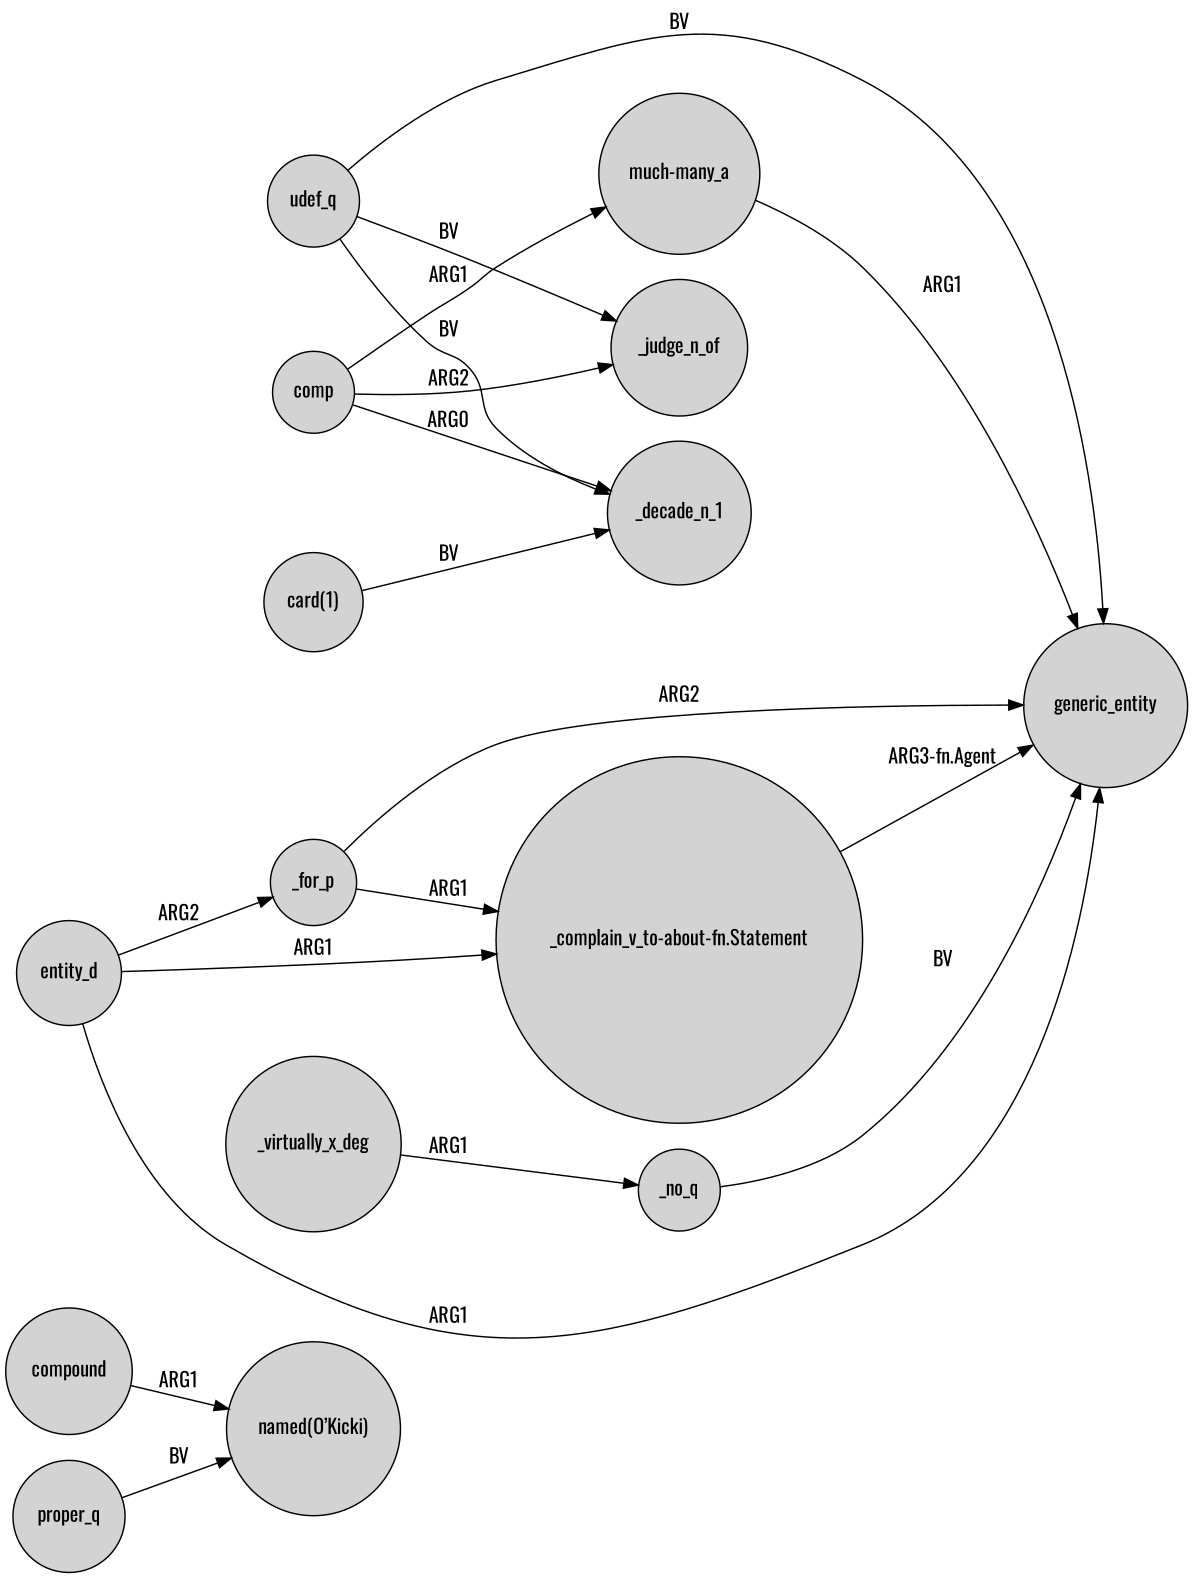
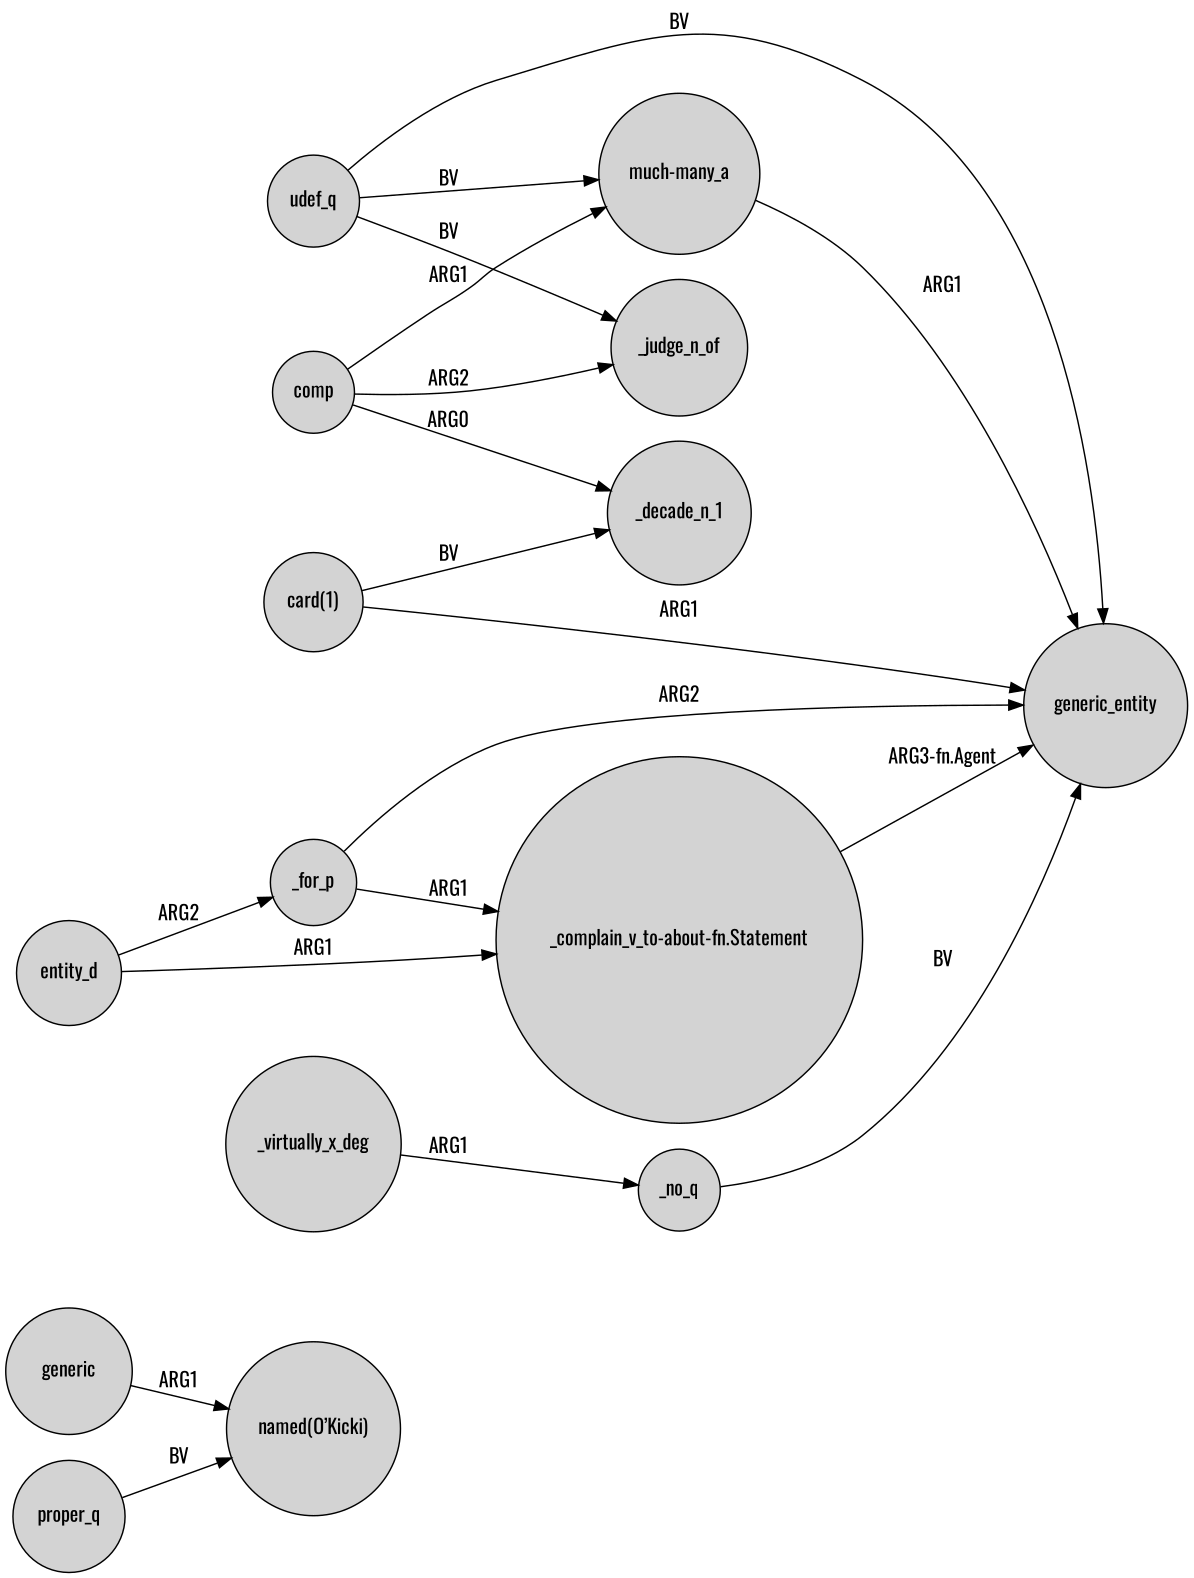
(469, 368) -> (472, 189)
(668, 1314) -> (687, 643)
(69, 1371) -> (69, 1371)
